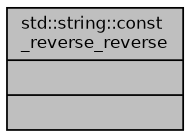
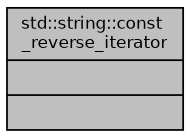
(95, 43) -> (95, 43)
